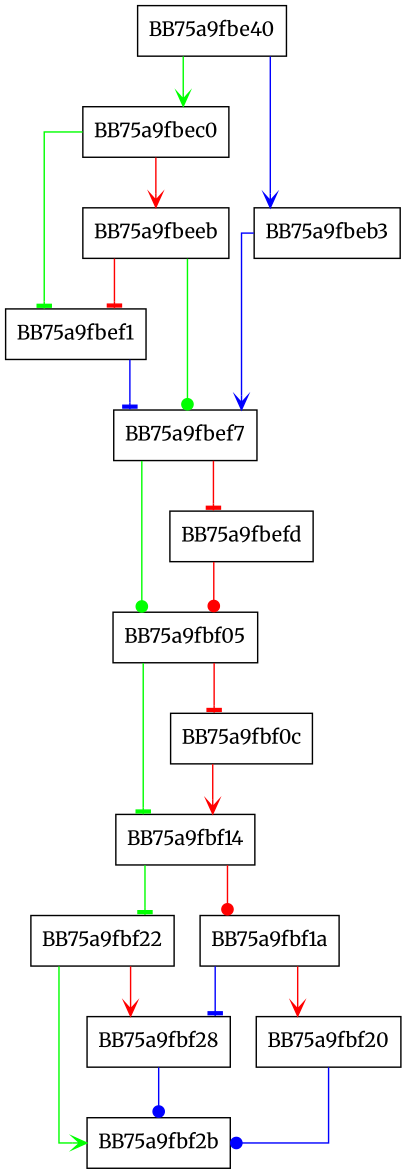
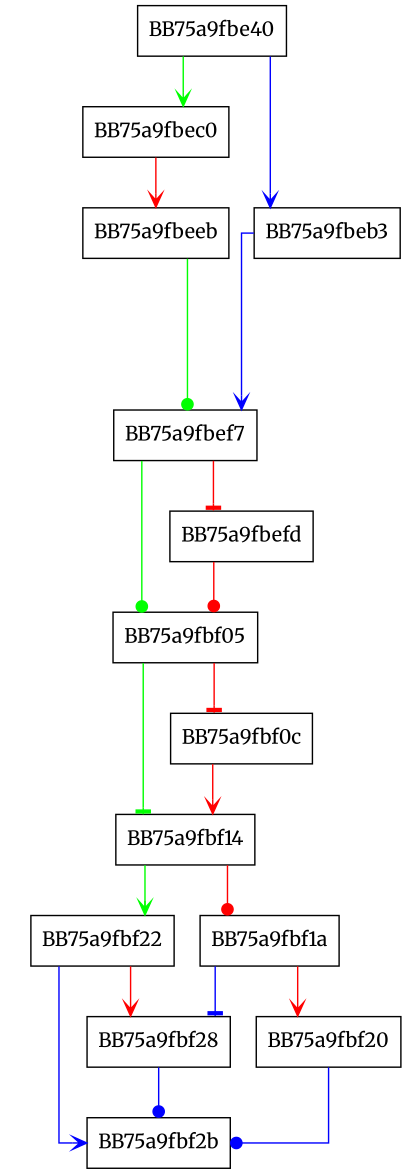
(76, 334) -> none
(145, 887) -> (145, 887)
(59, 1062) -> (59, 1062)
